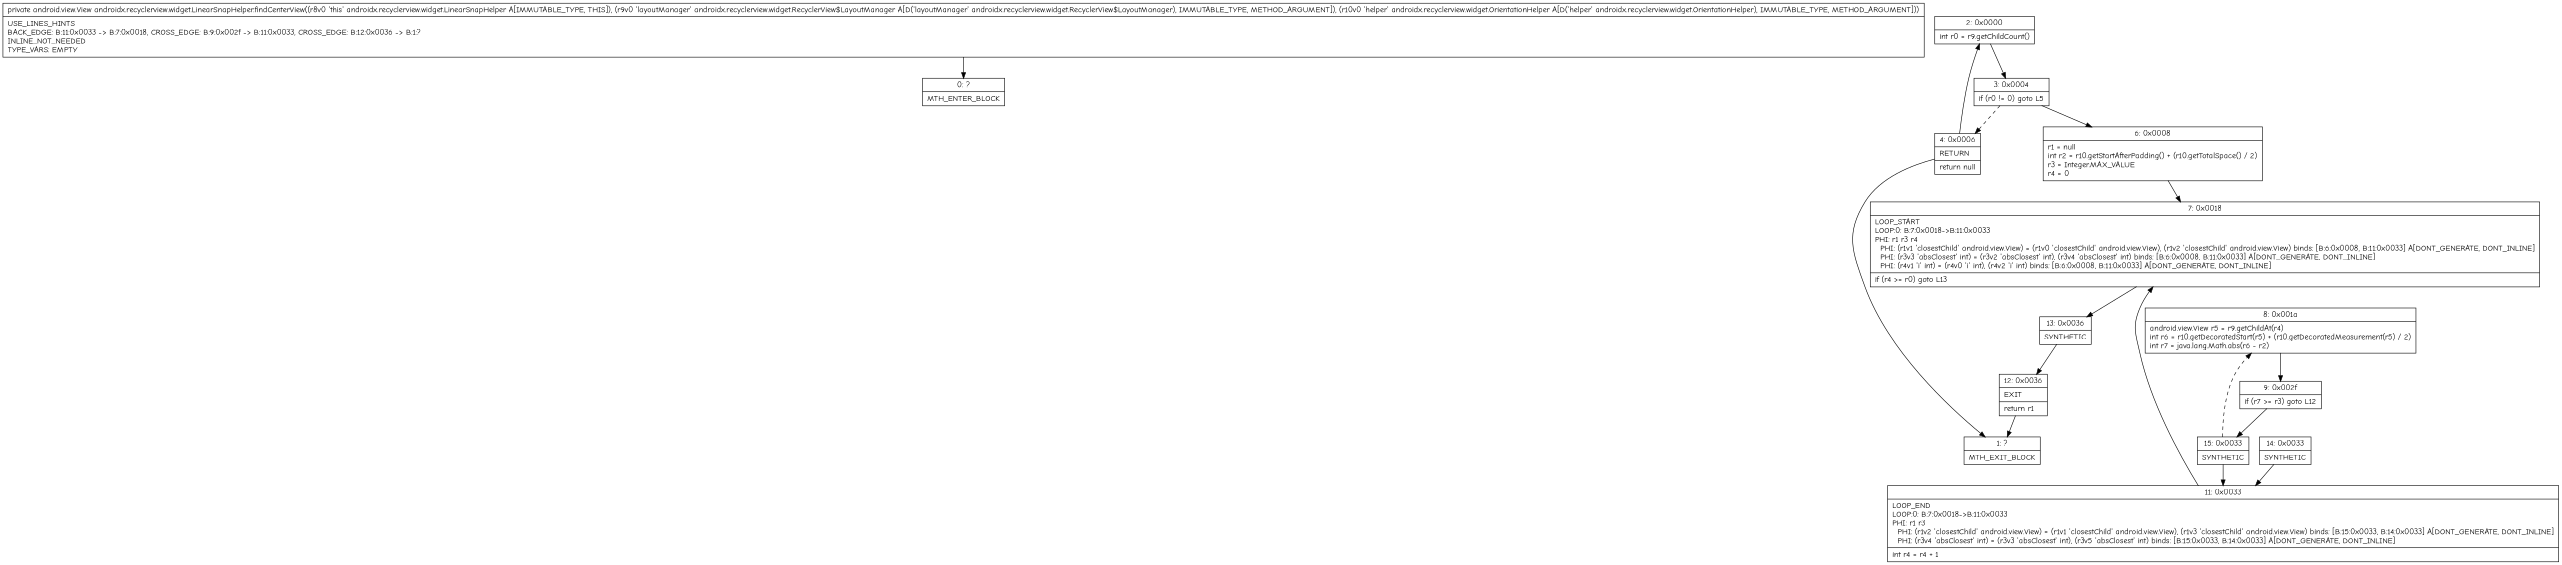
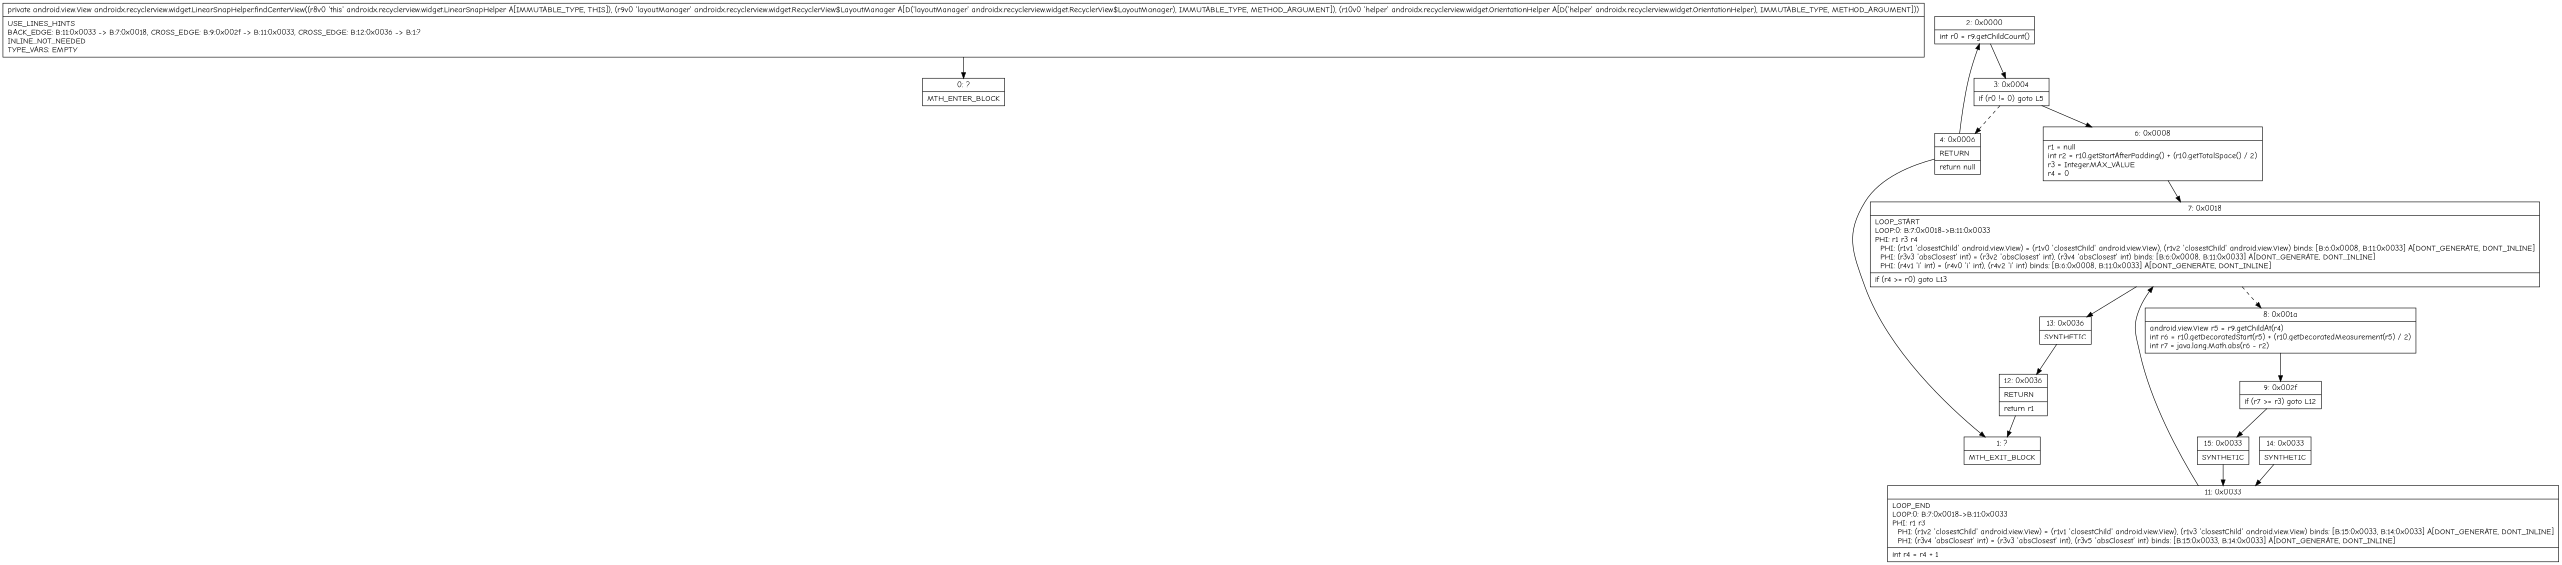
(2013, 394) -> (2019, 394)
(2227, 395) -> (2250, 295)
